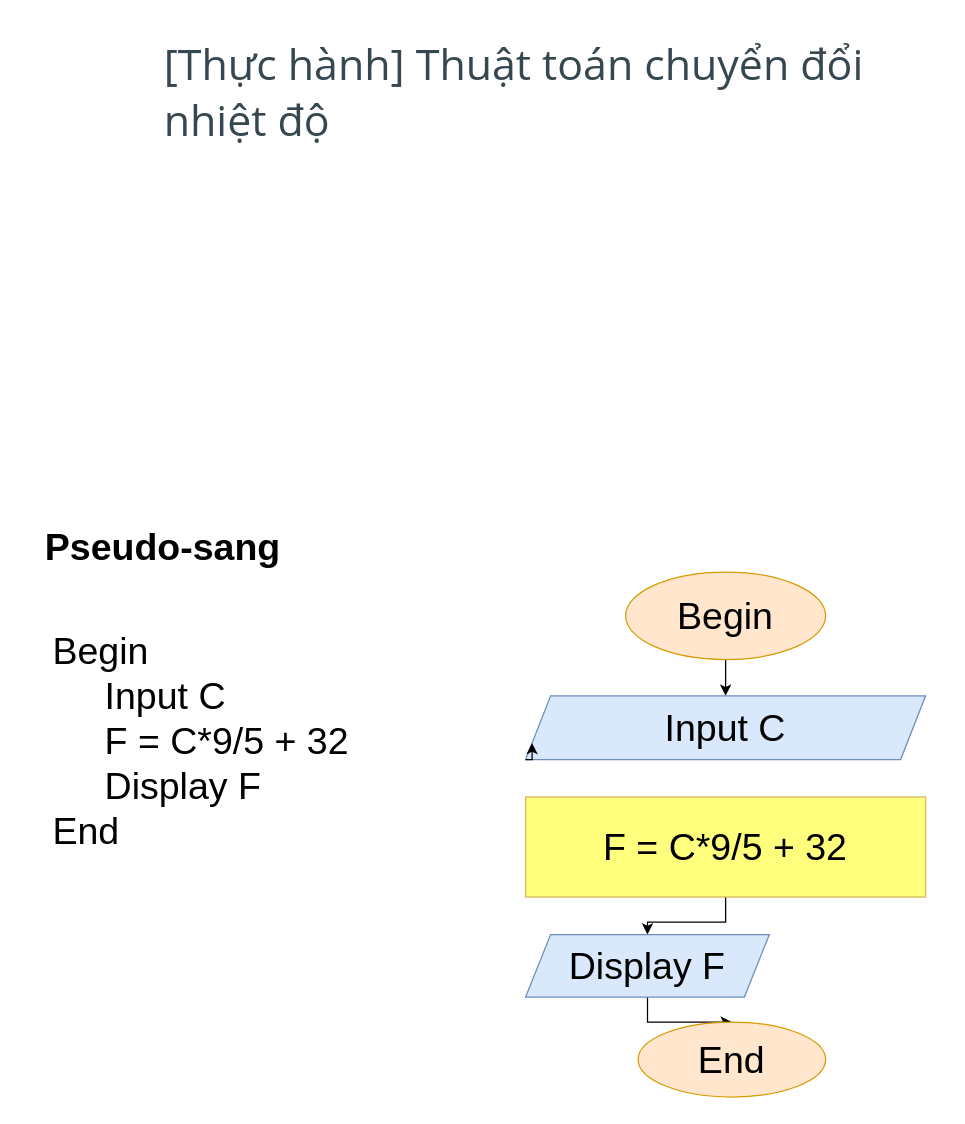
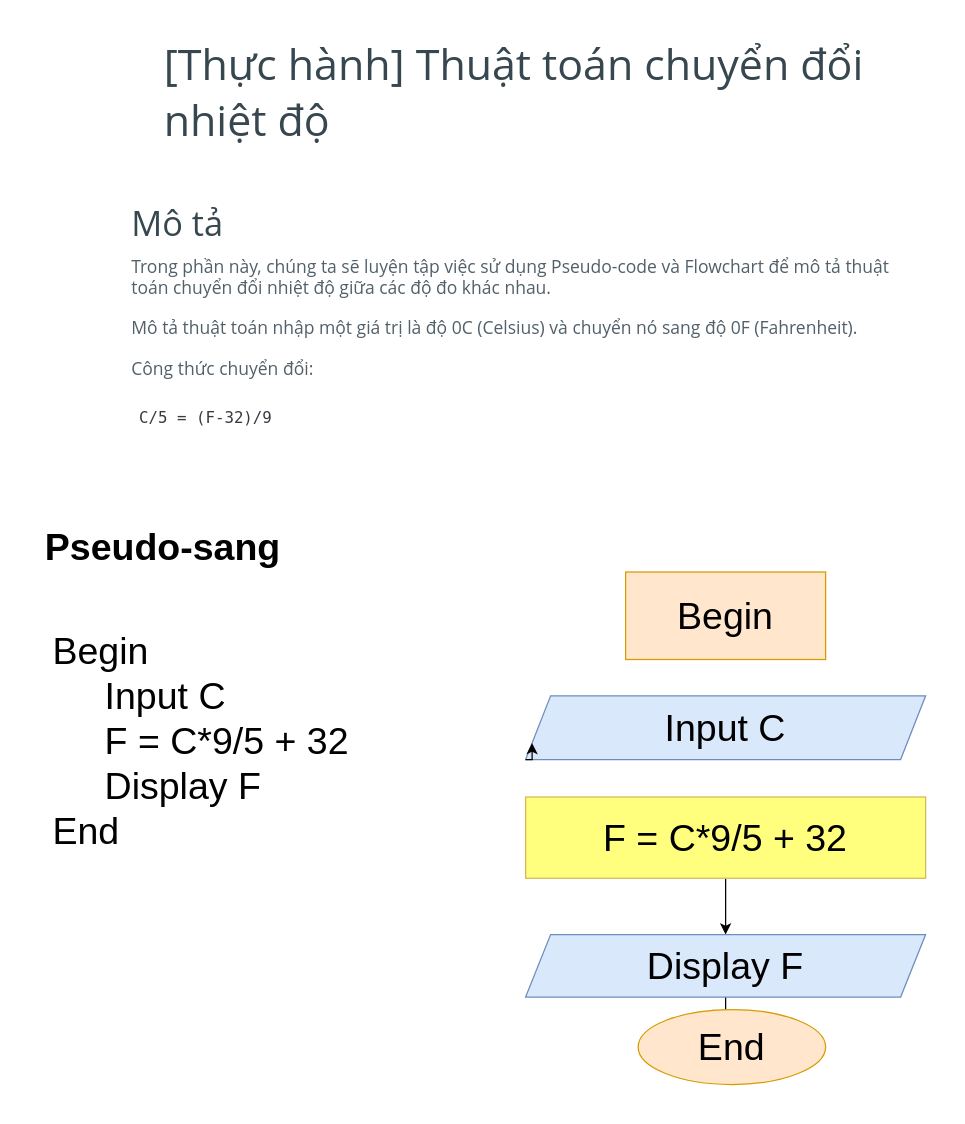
none -> (518, 328)
(726, 616) -> (726, 616)
(726, 674) -> none
(726, 847) -> (726, 838)
(648, 966) -> (726, 966)
(732, 1059) -> (732, 1047)
